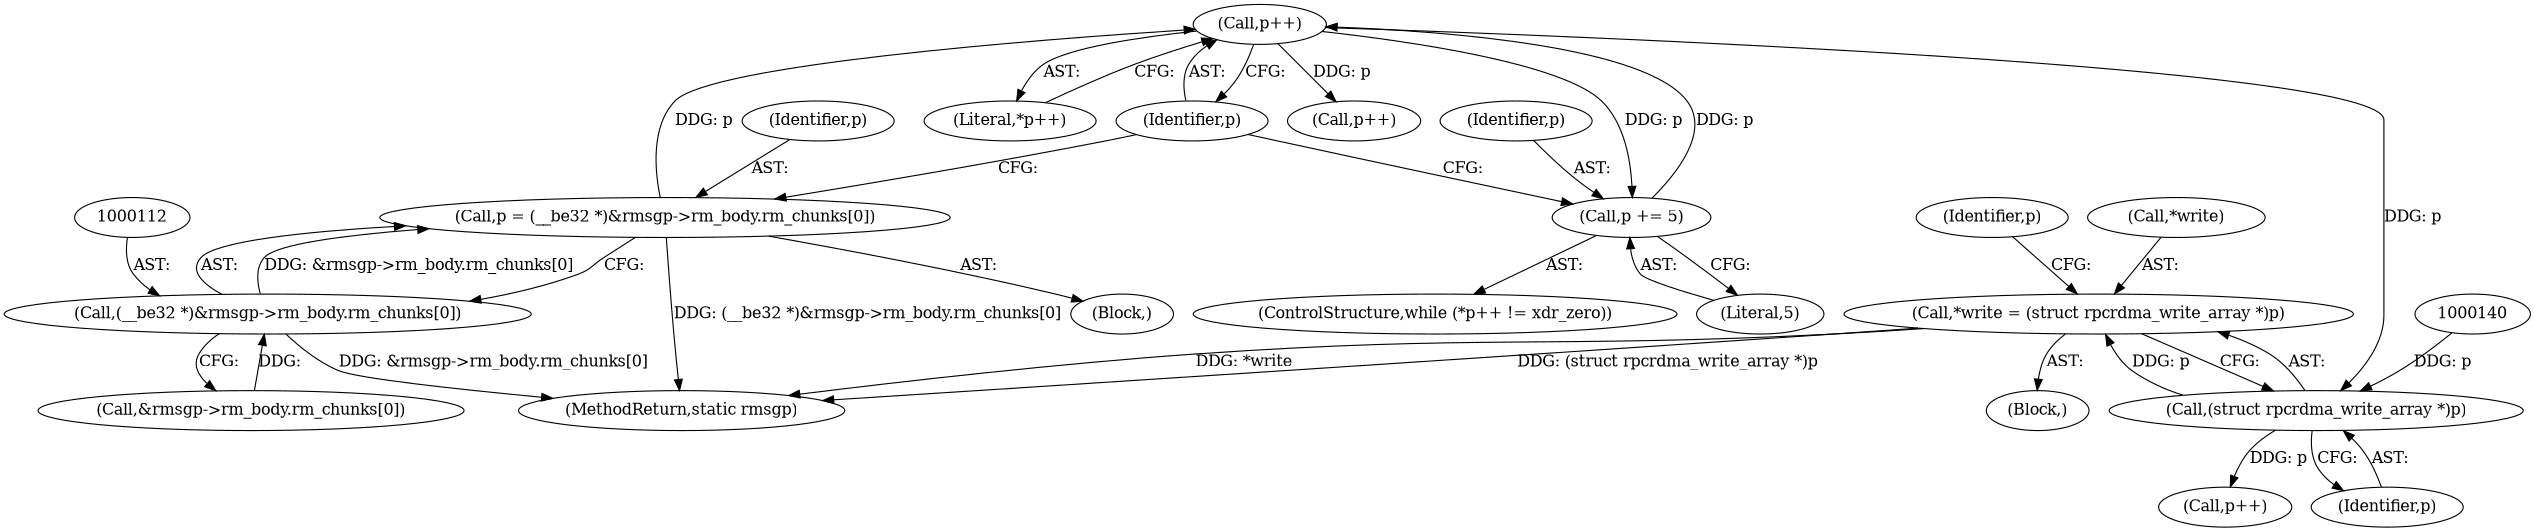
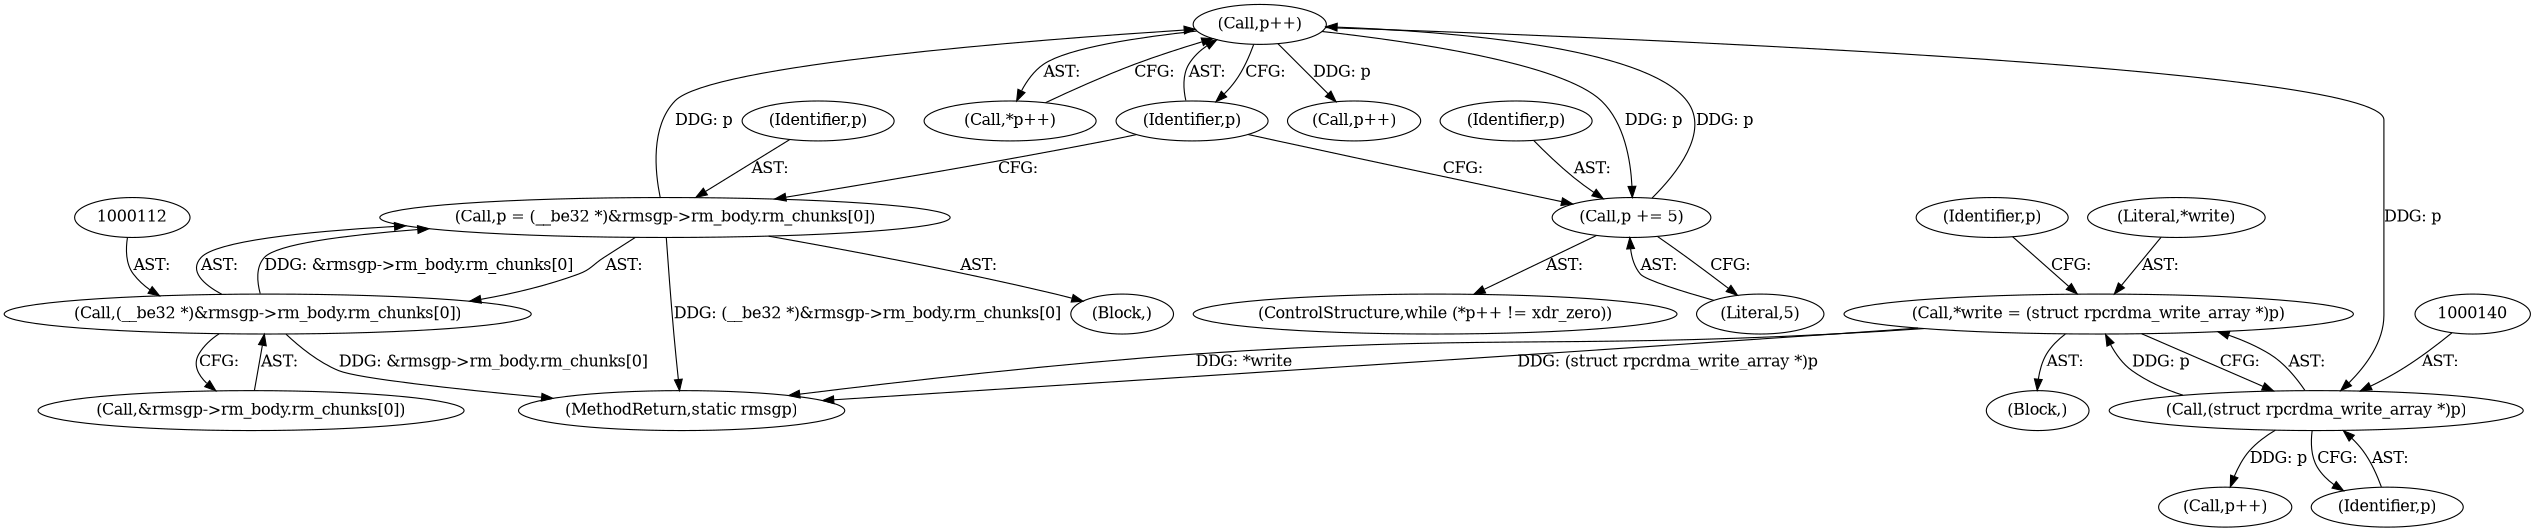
(1010, 121) -> (1010, 121)
(2176, 218) -> (2176, 218)
(627, 266) -> (627, 266)
(282, 362) -> (282, 362)
(2443, 362) -> (2443, 362)
